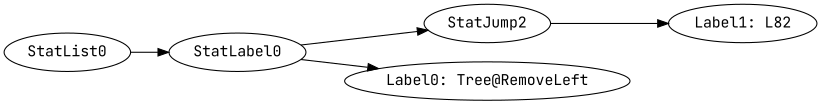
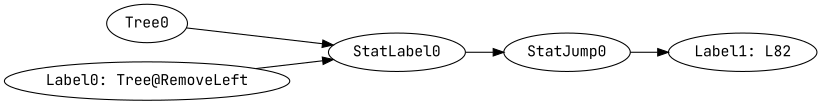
(487, 23) -> (567, 52)
(67, 52) -> (147, 23)
(334, 63) -> (289, 65)
